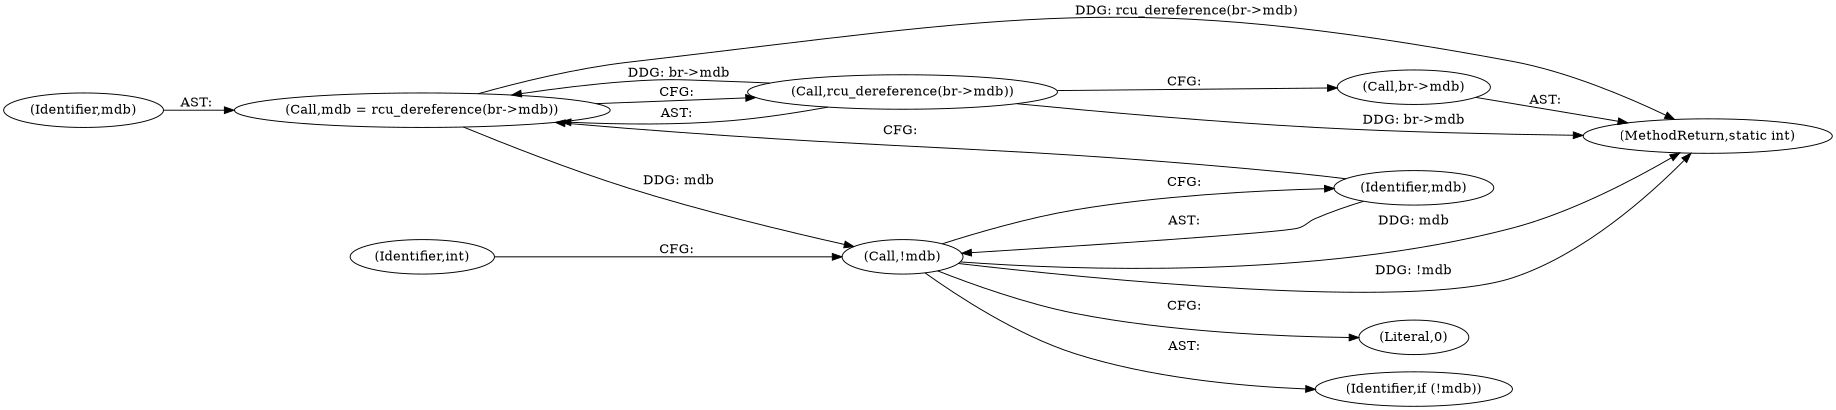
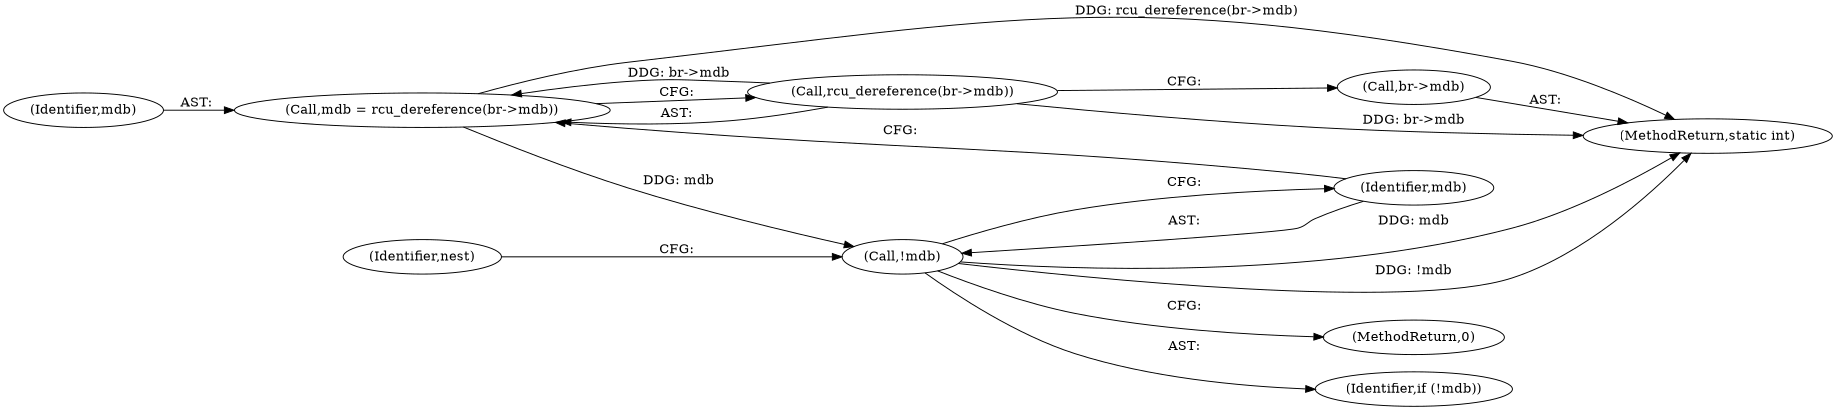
(422, 257) -> (422, 257)
(1414, 337) -> (1414, 337)
